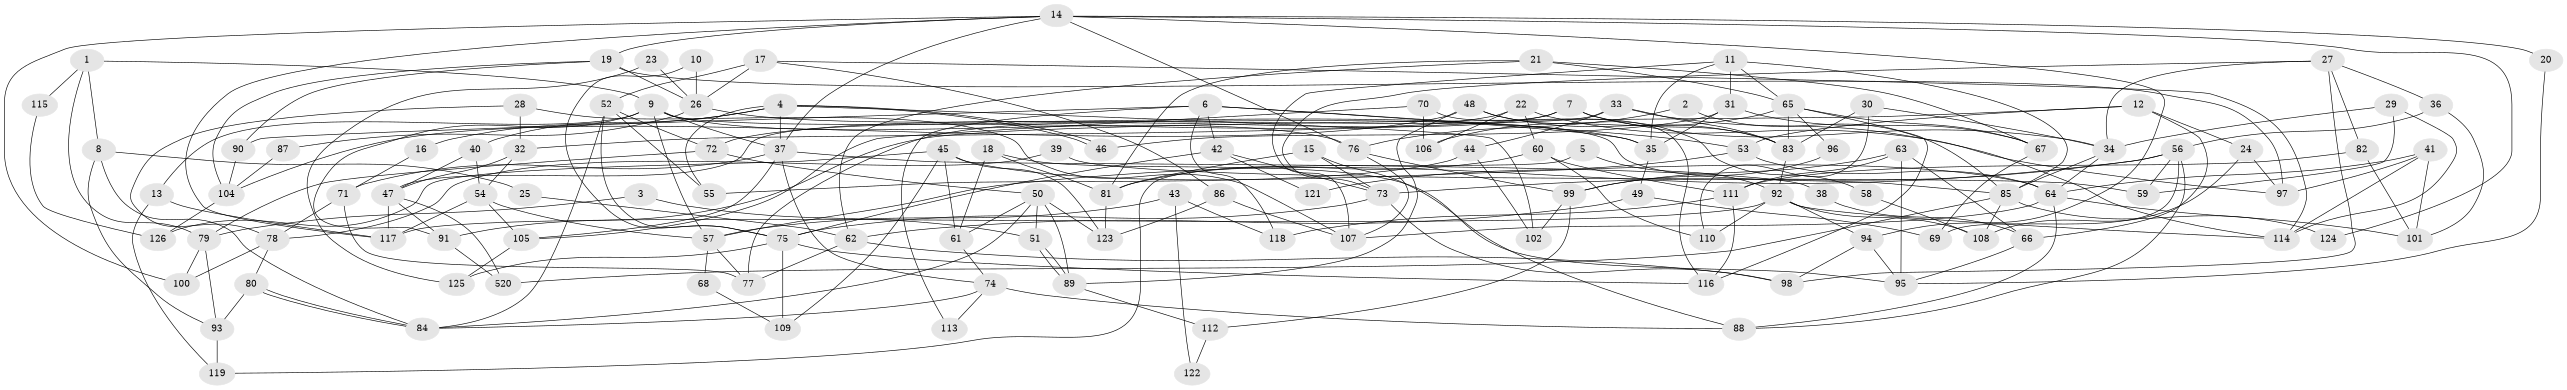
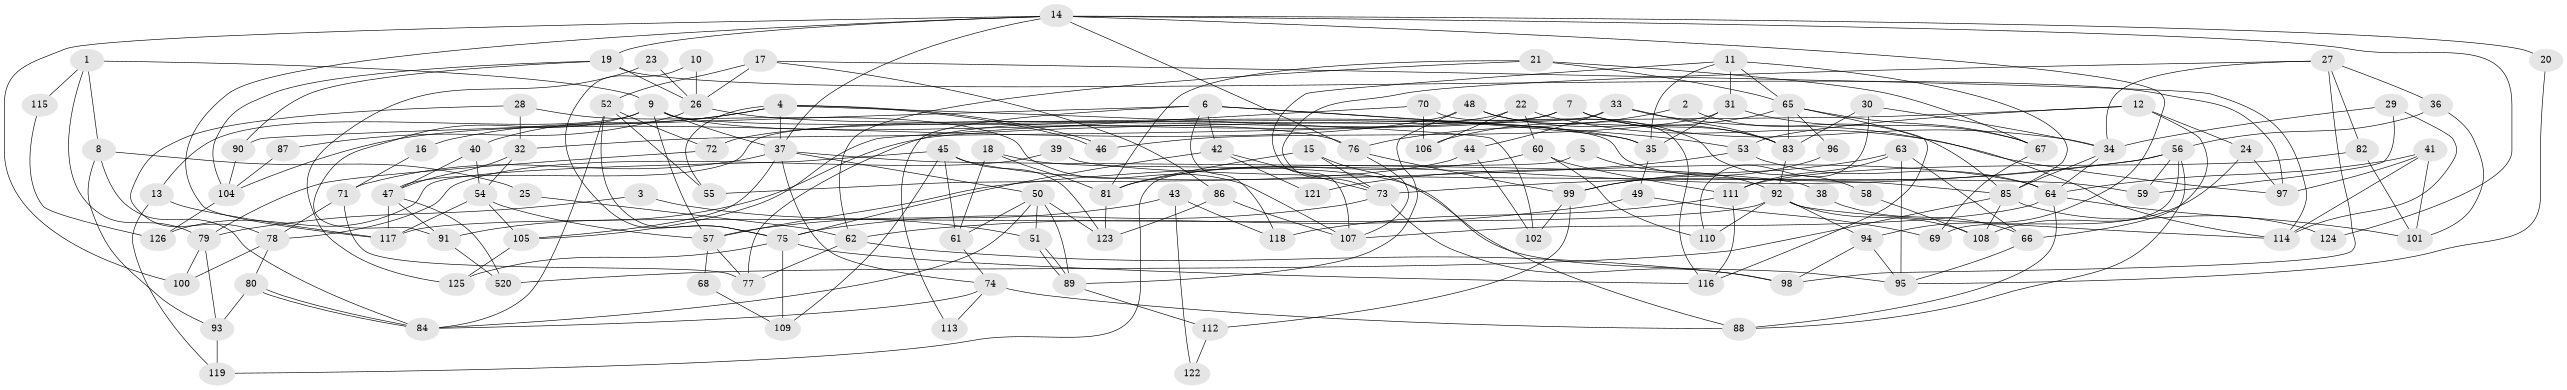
(874, 178) -> (909, 172)
